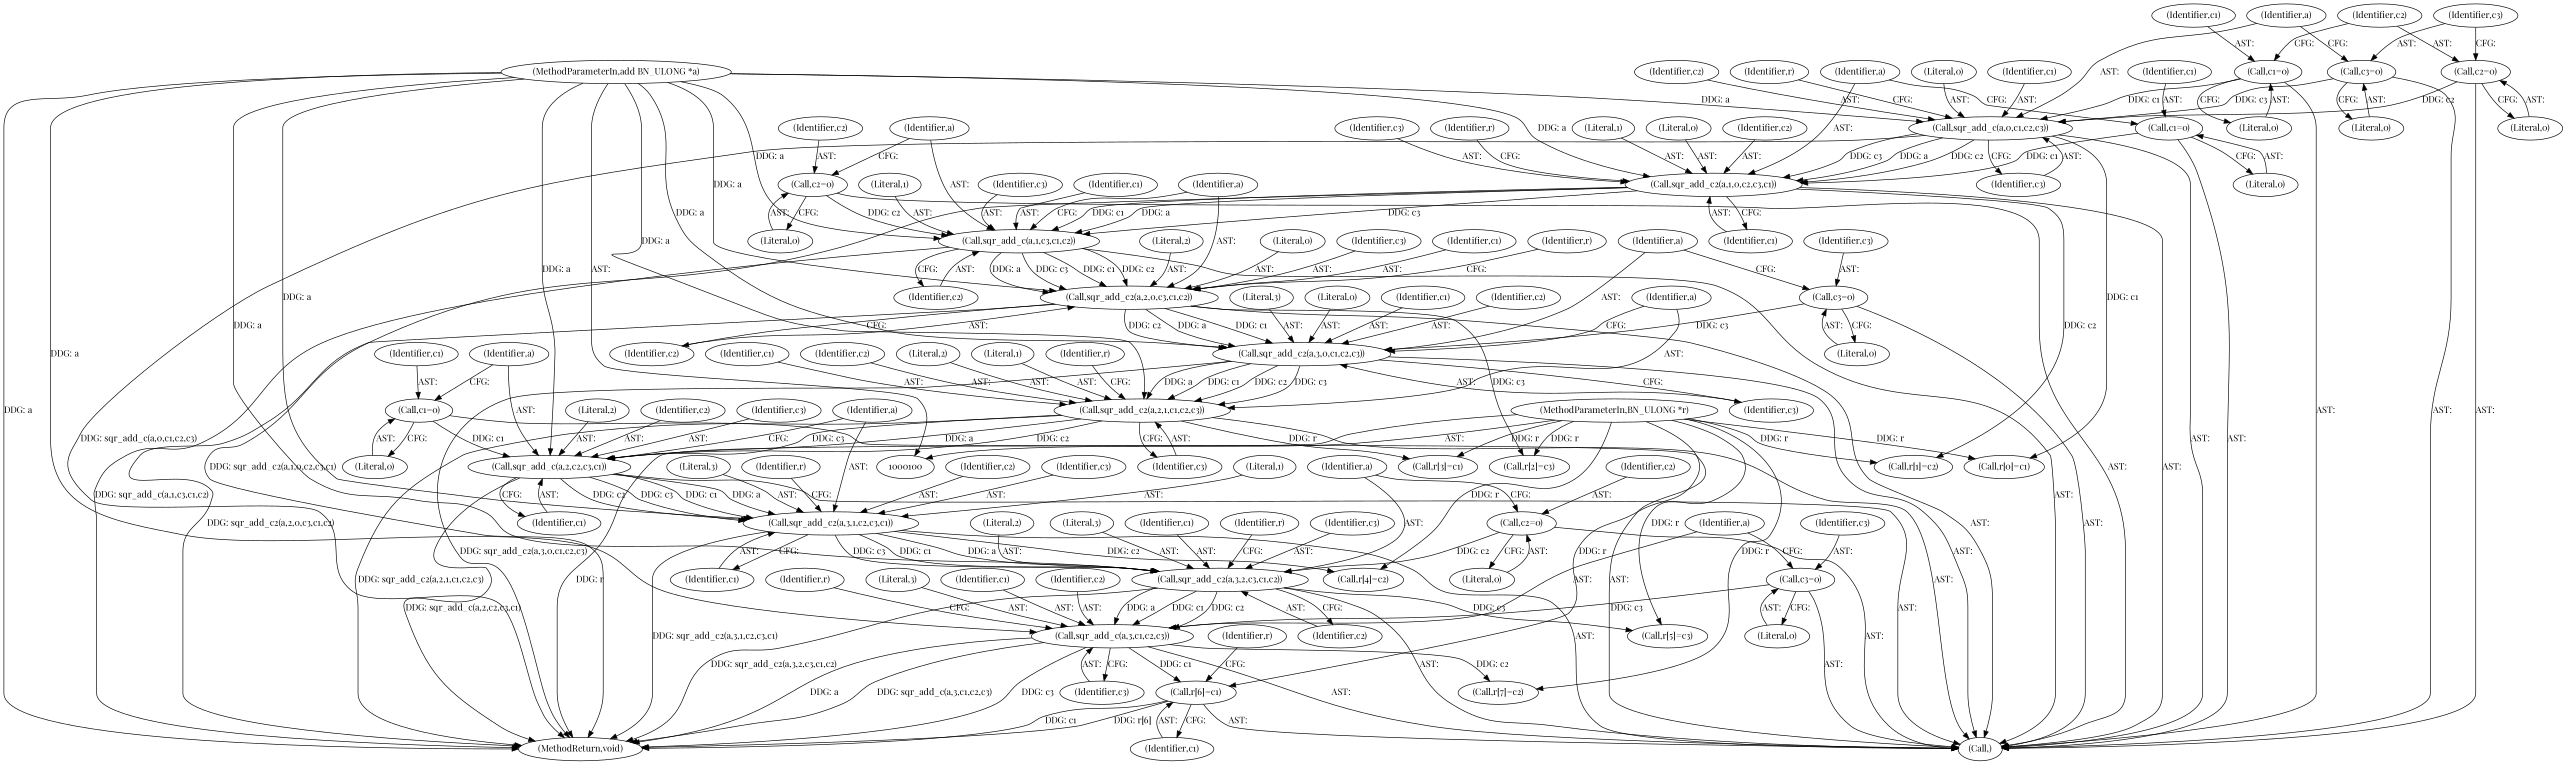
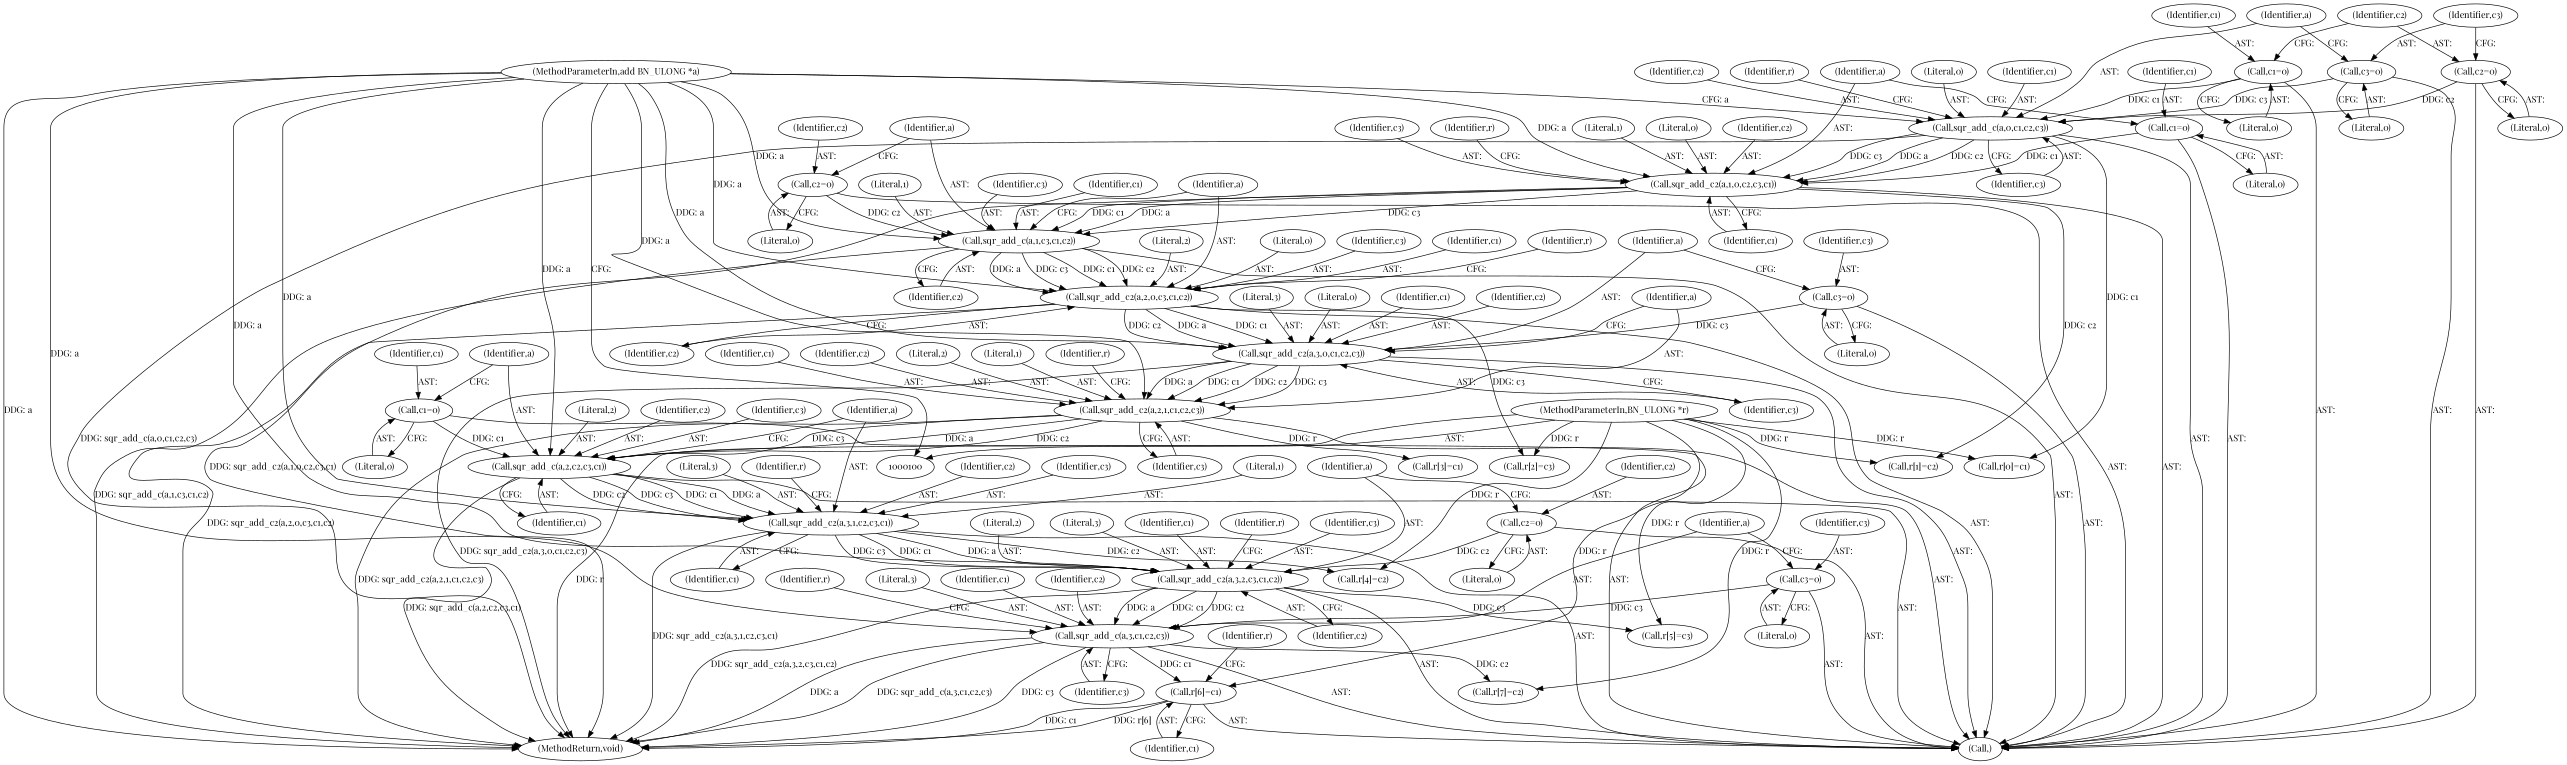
(1716, 100) -> (1716, 100)
(603, 269) -> (603, 269)
(1516, 432) -> none
